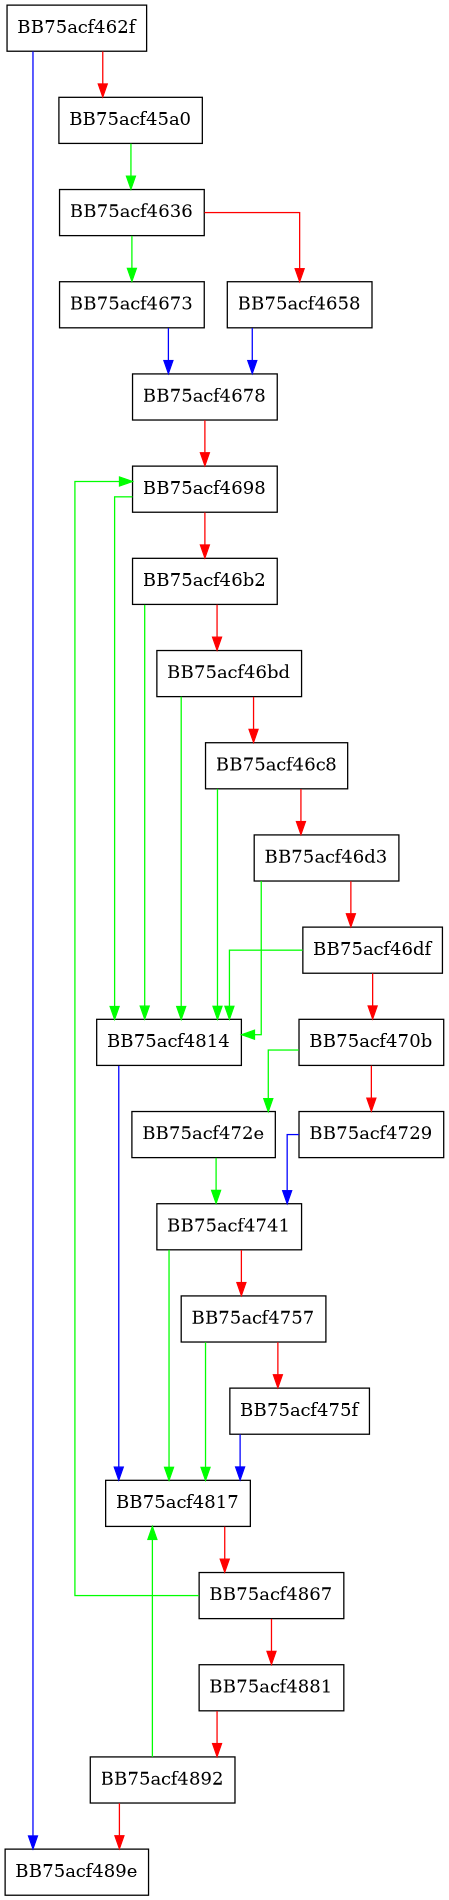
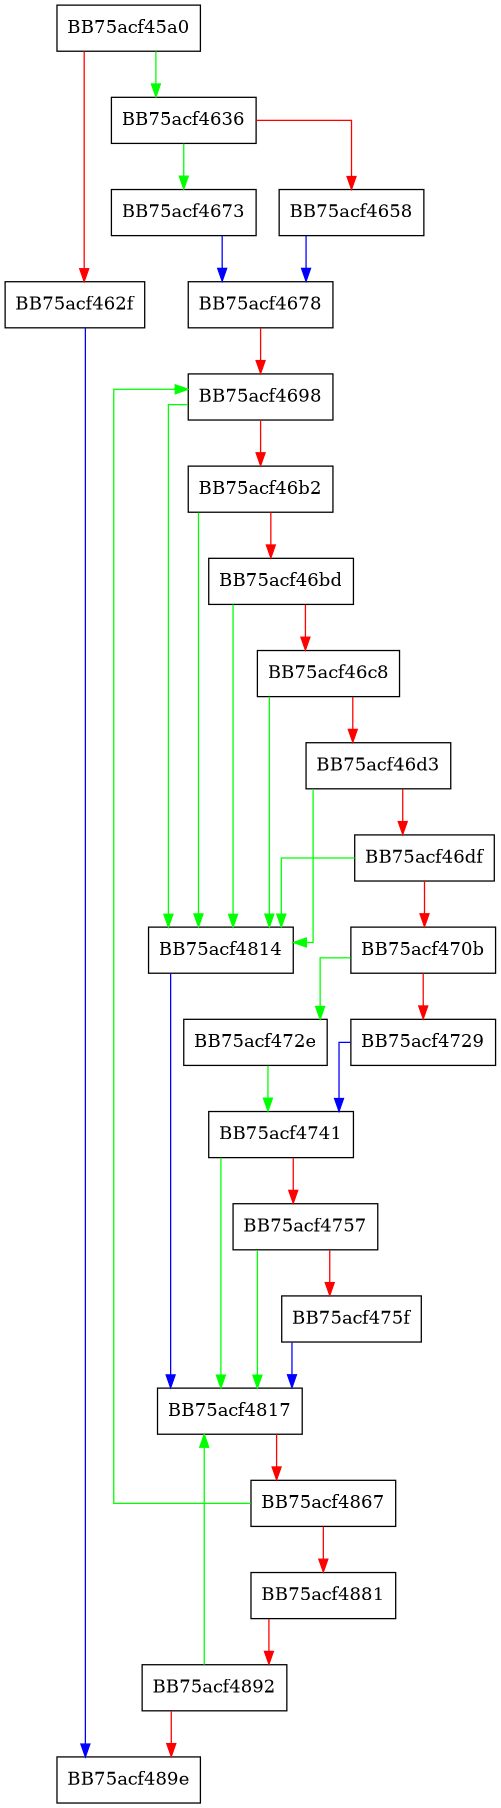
(103, 68) -> (84, 160)
